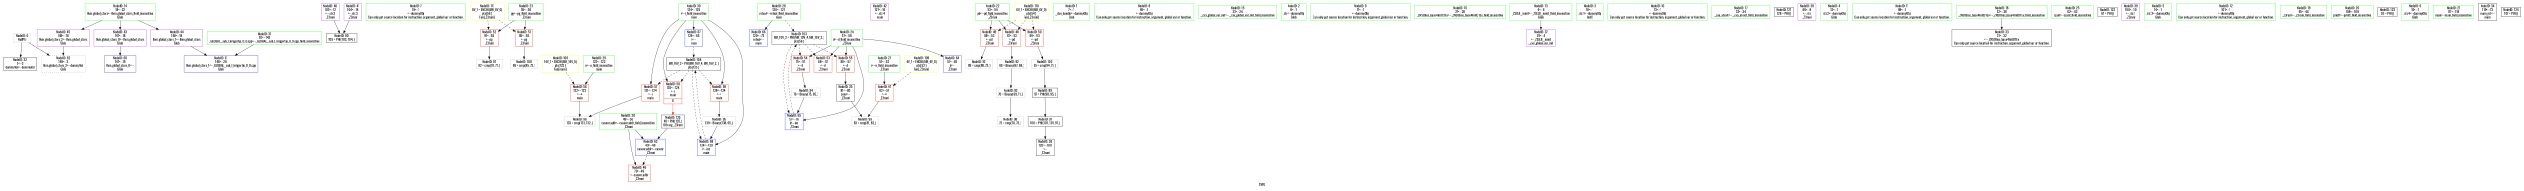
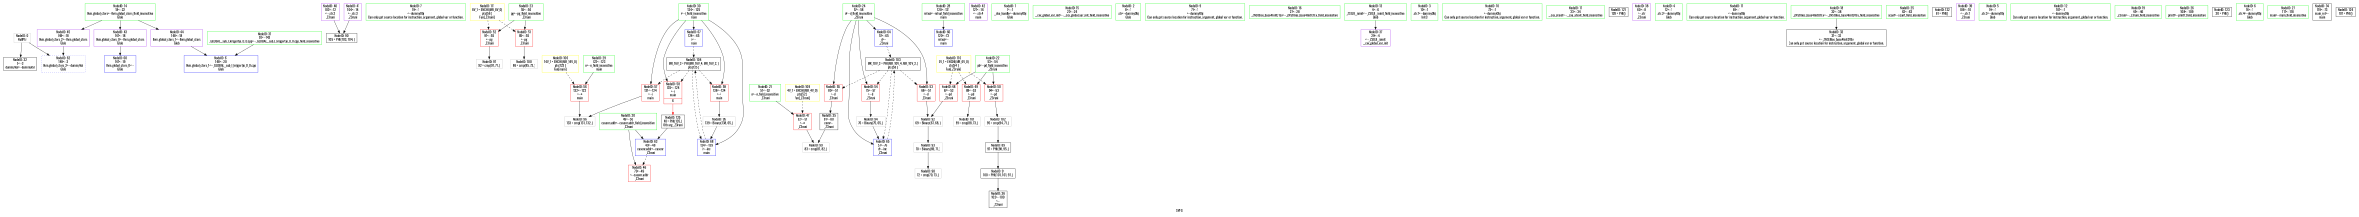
(1144, 12) -> none
(789, 25) -> (888, 51)
none -> (927, 108)
